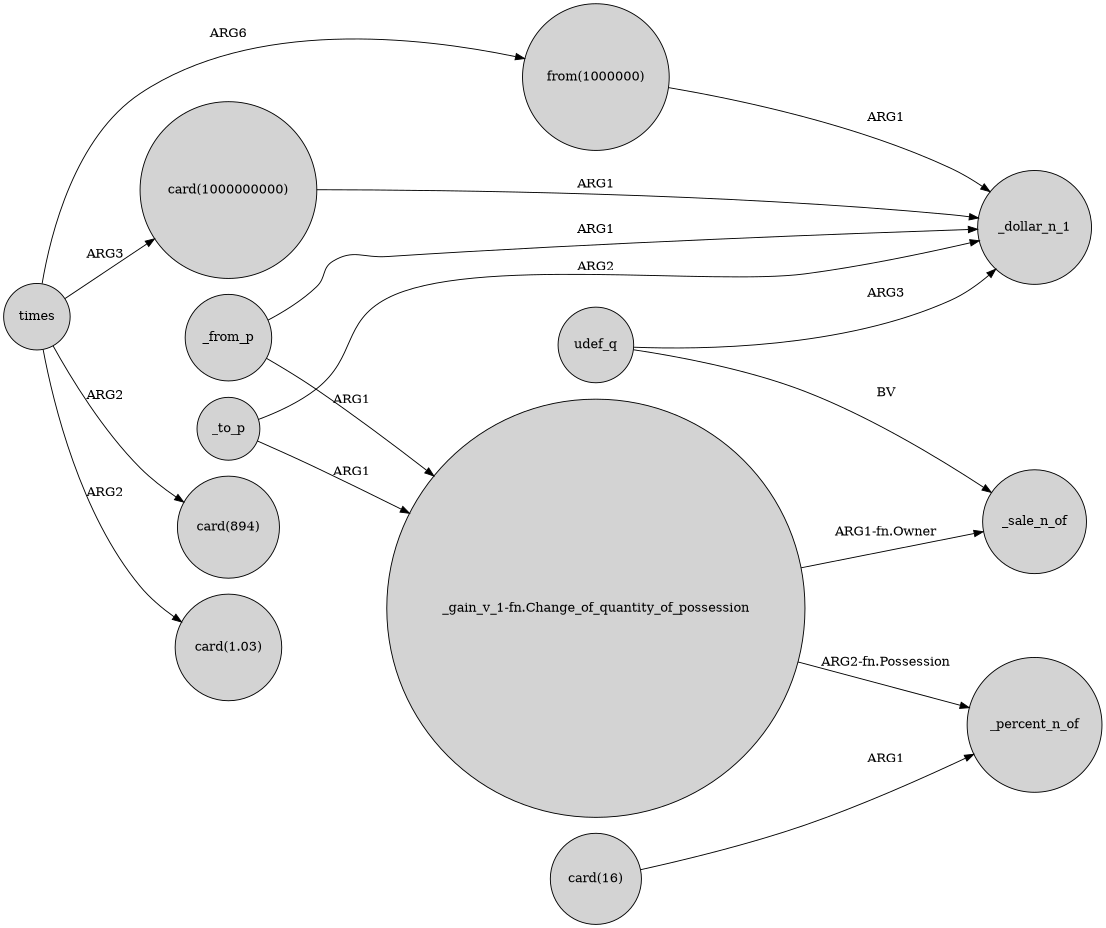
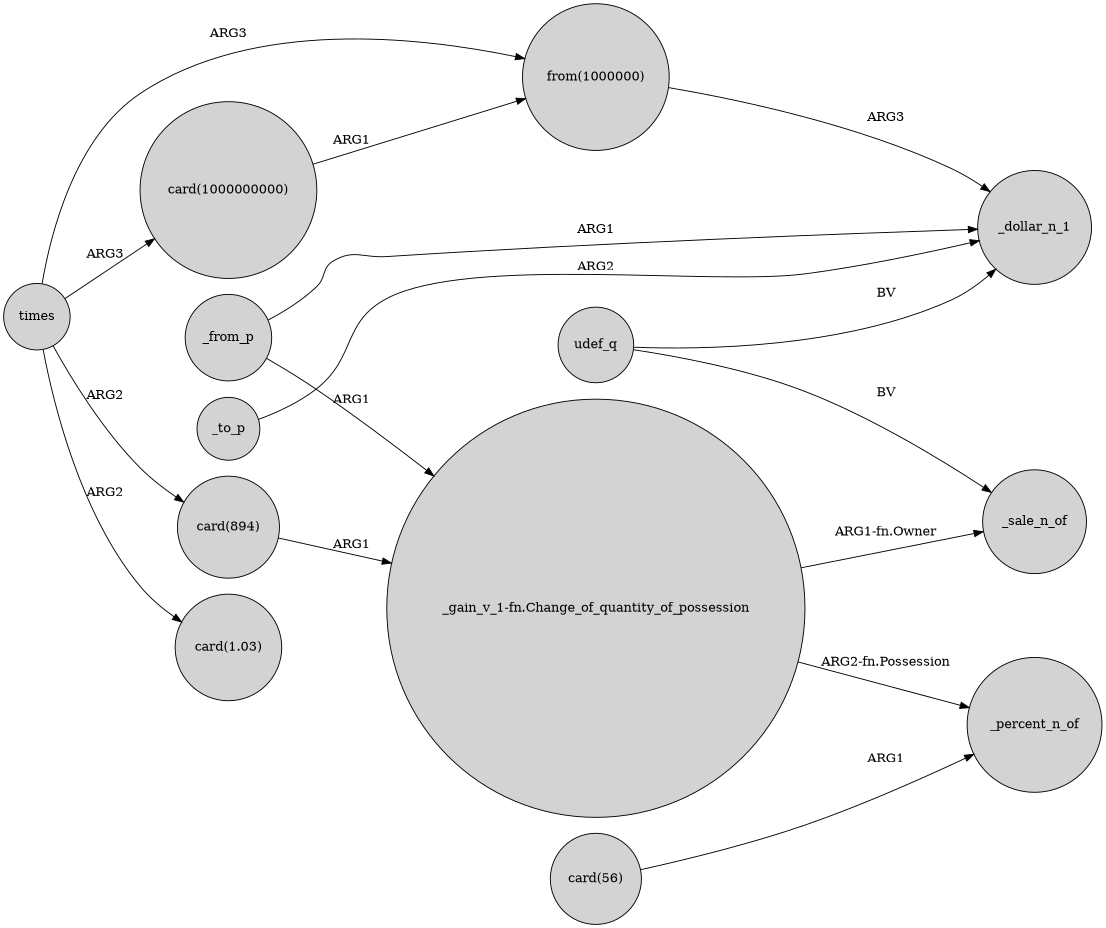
(228, 34) -> (228, 34)
(886, 118) -> (886, 118)
(643, 196) -> (415, 133)
(886, 293) -> (886, 293)
(330, 474) -> (330, 550)
(596, 879) -> (596, 879)
